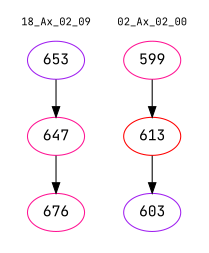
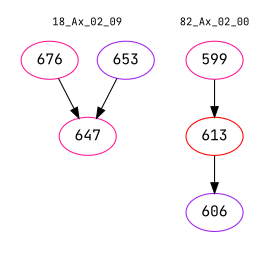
(153, 23) -> (215, 23)
(56, 169) -> (66, 94)
(152, 212) -> (215, 212)
